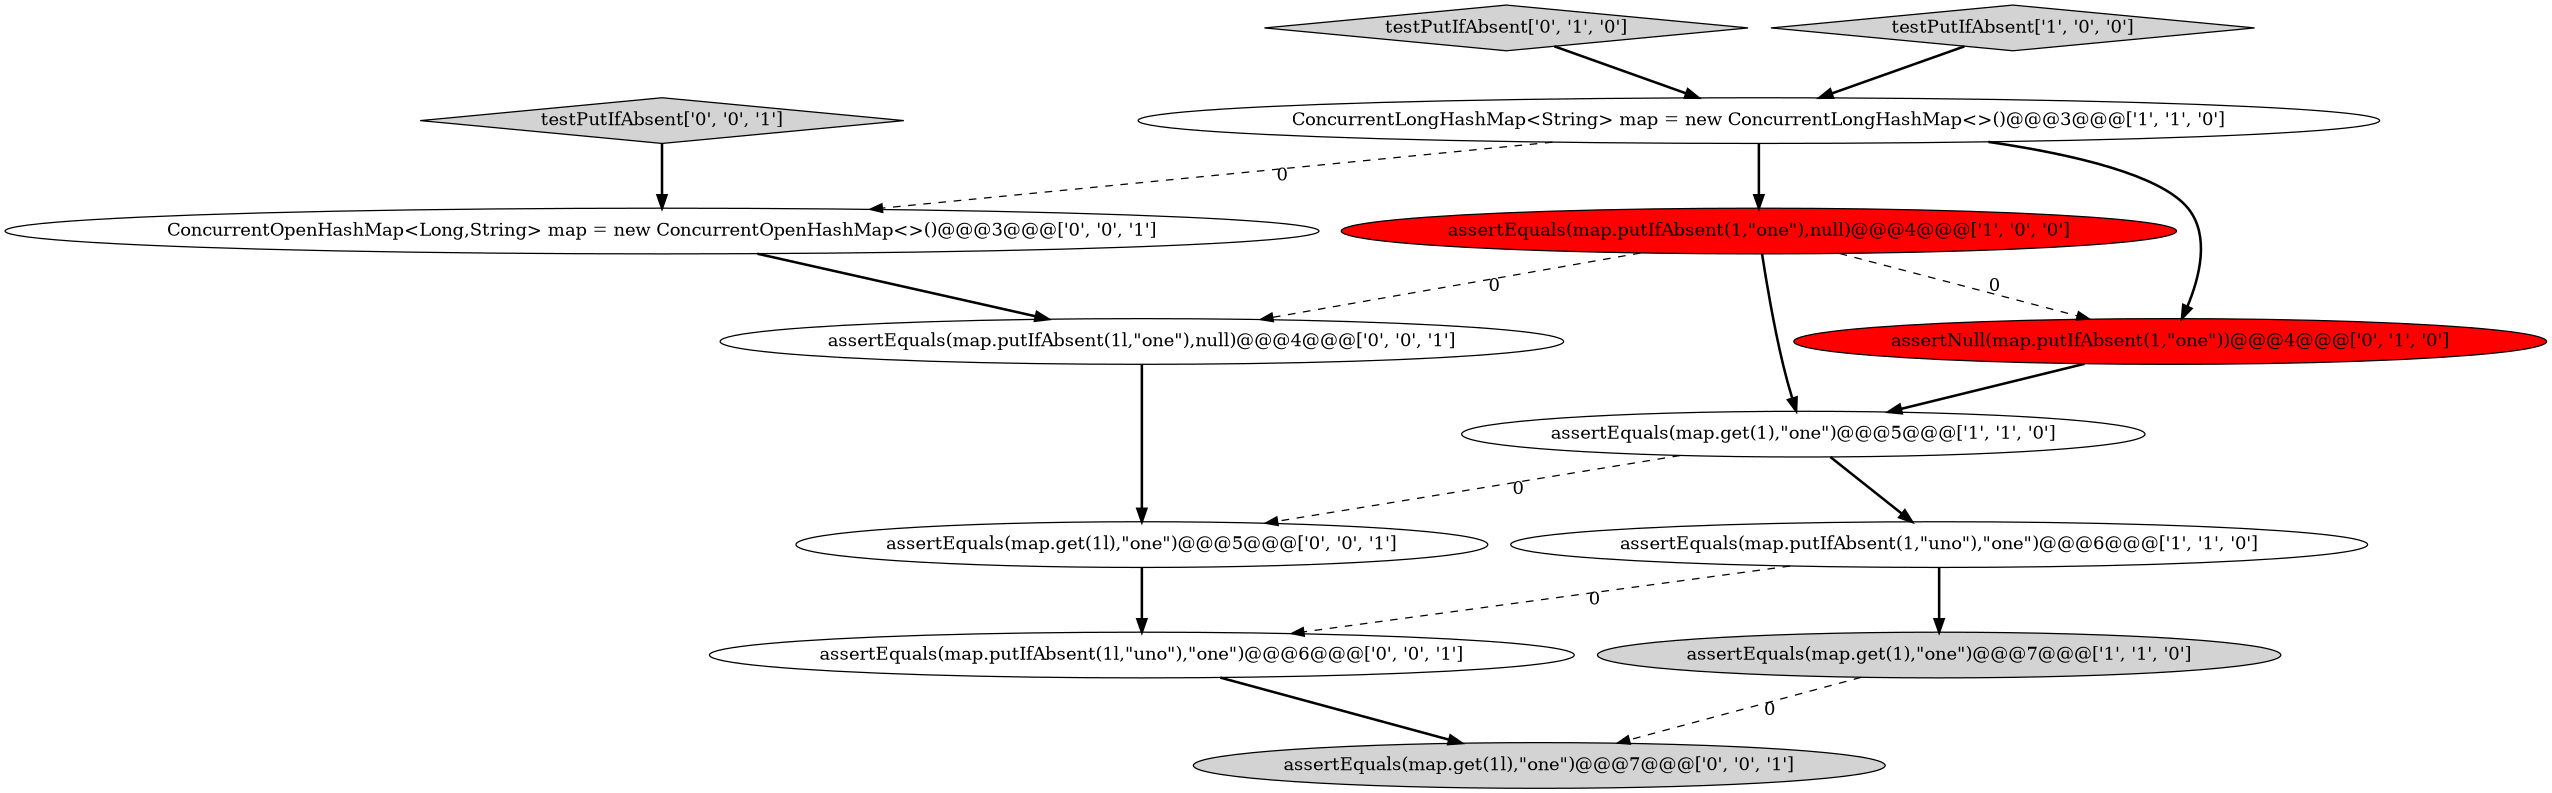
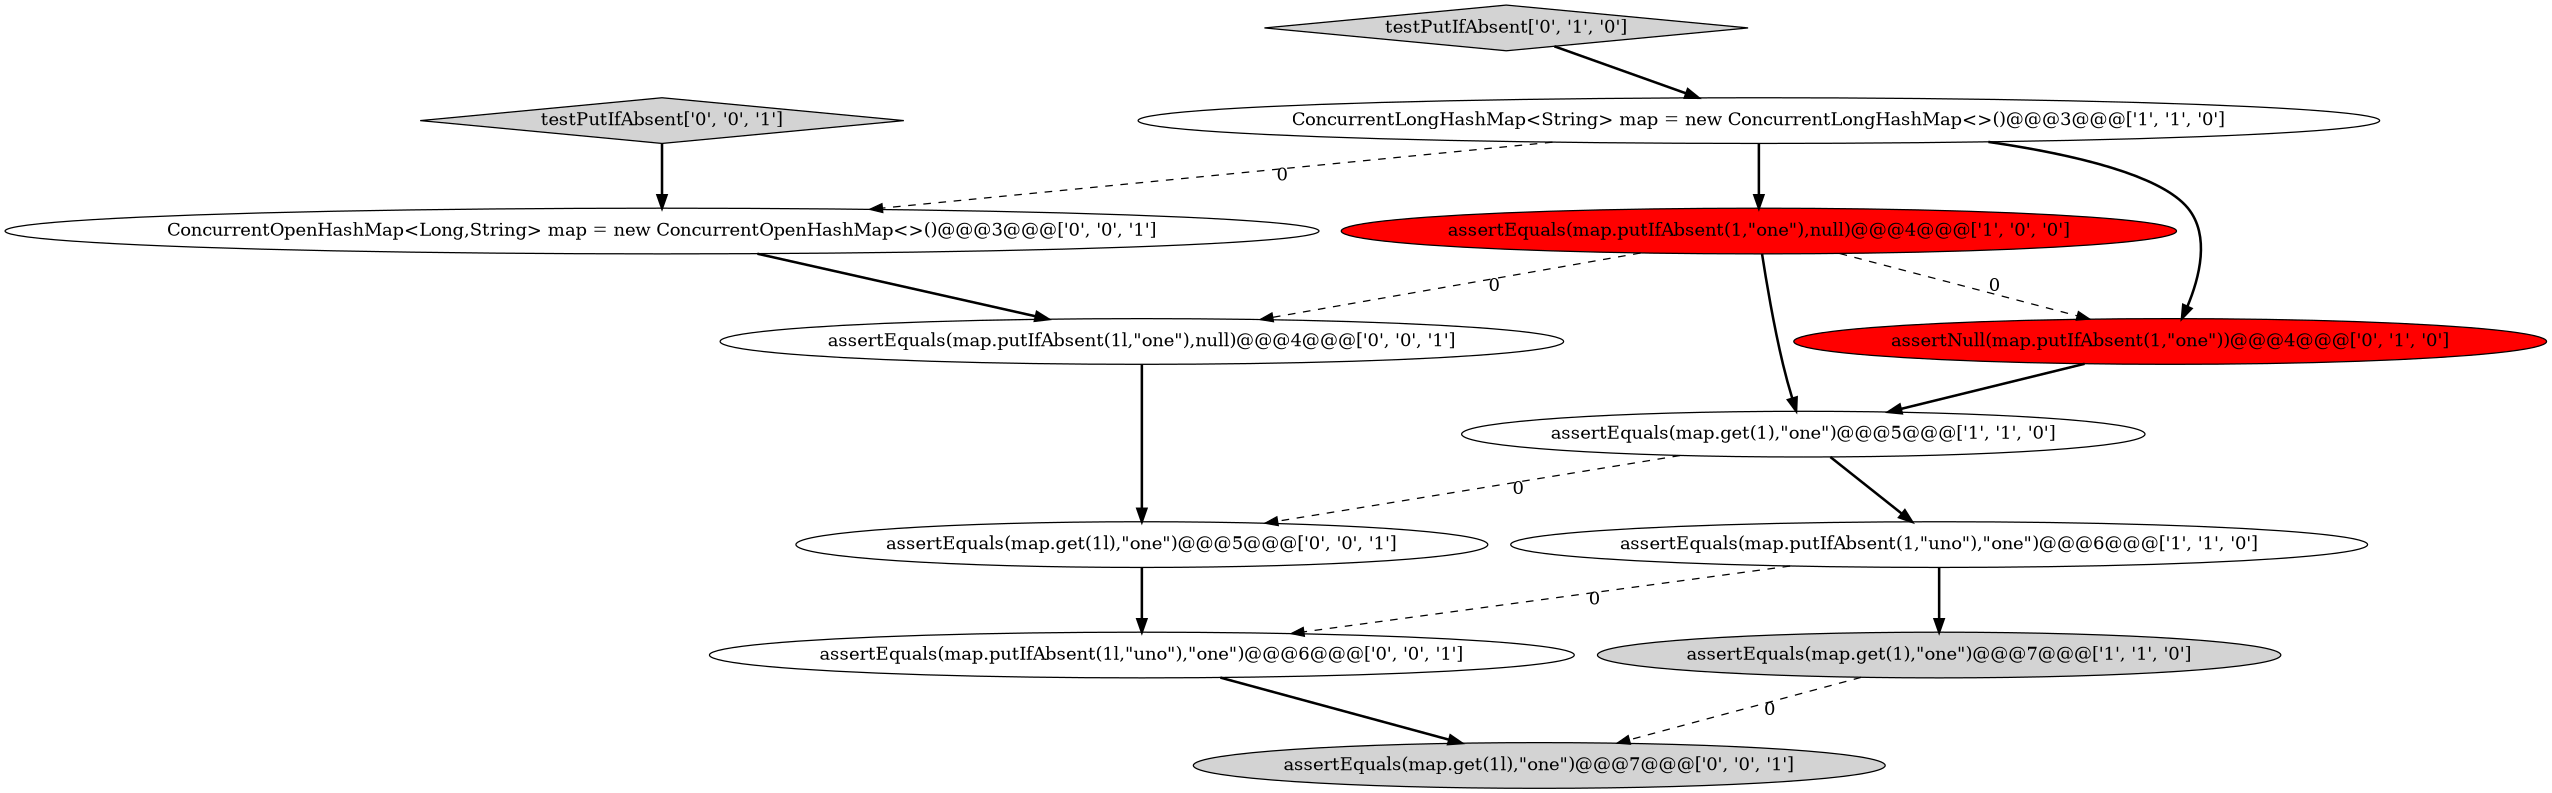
(2013, 28) -> none
